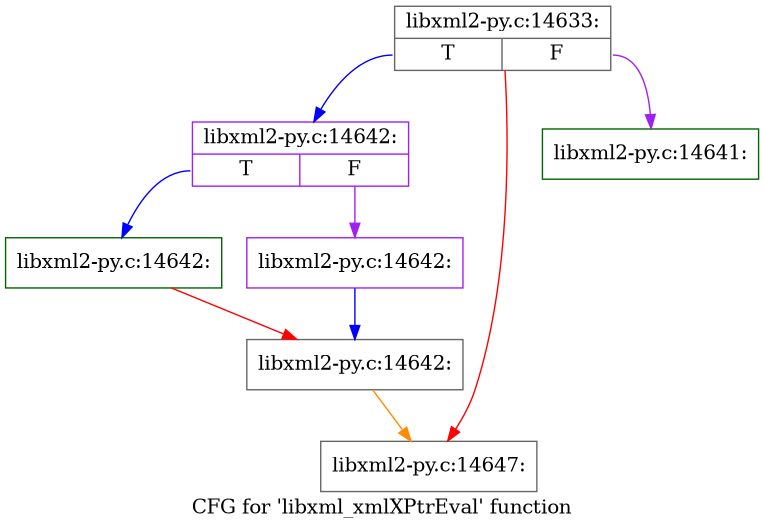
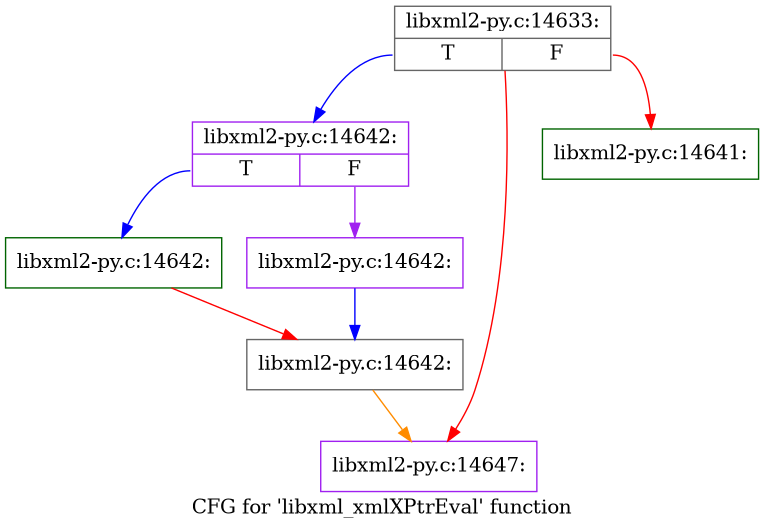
(642, 77) -> (642, 77)
(429, 466) -> (429, 466)
